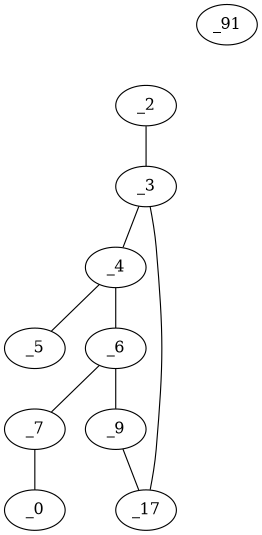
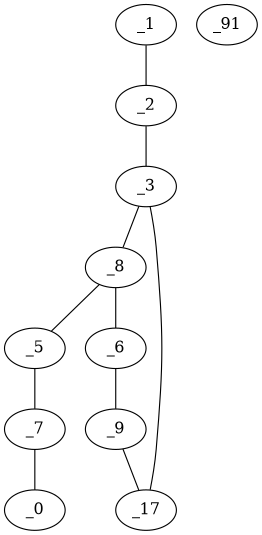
none -> (146, 25)
(116, 267) -> (116, 267)
(75, 389) -> (35, 389)
